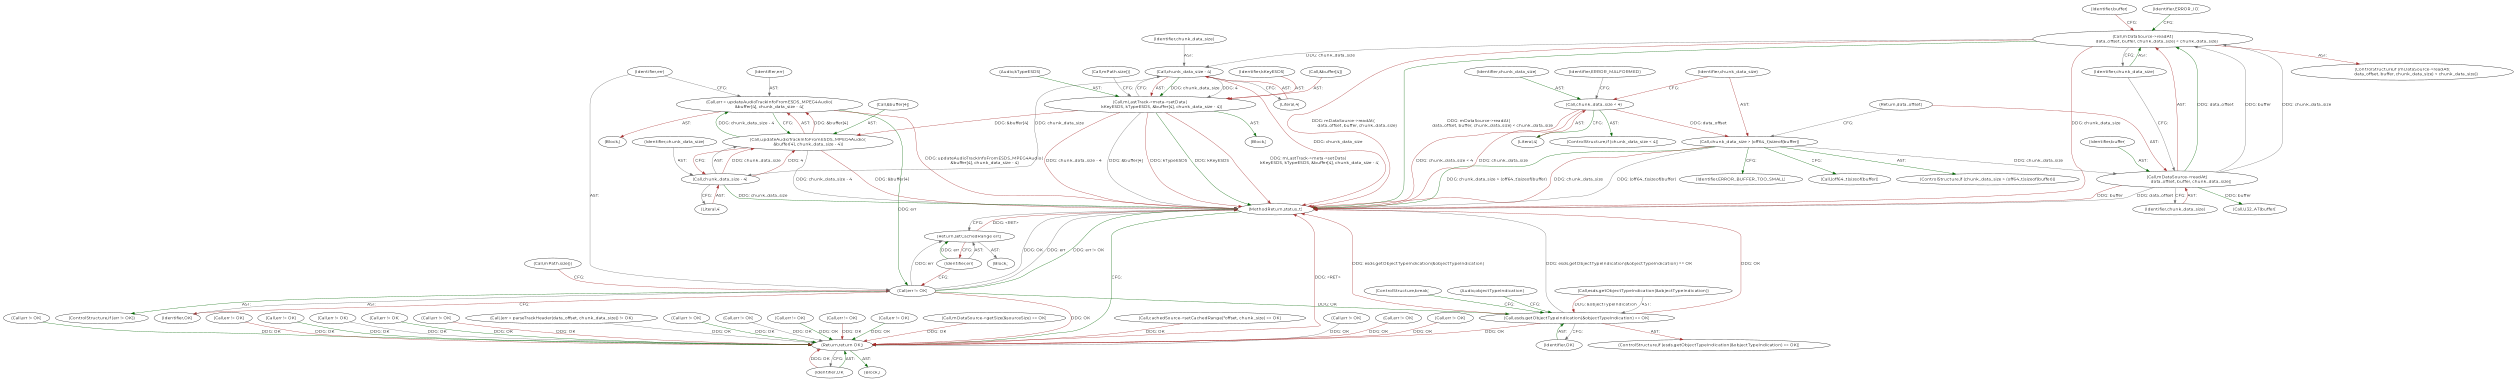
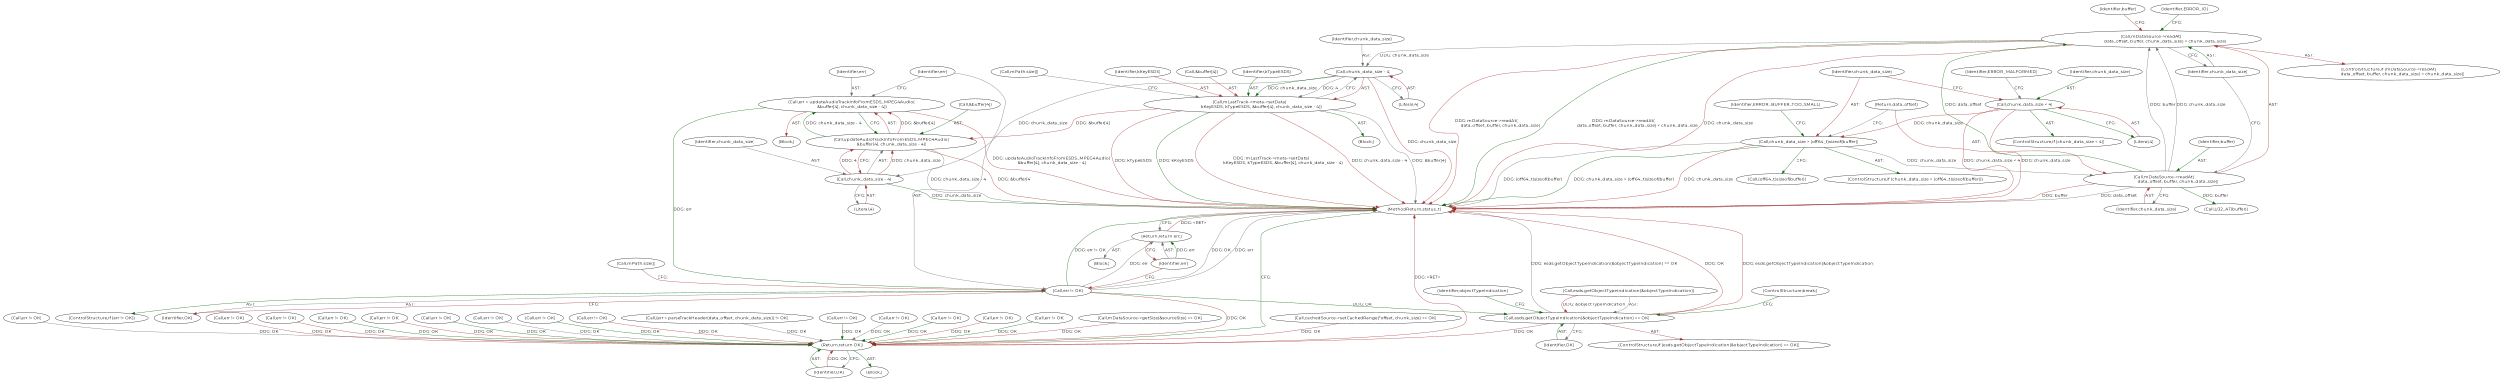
(1020, 72) -> (1267, 72)
(1709, 123) -> (1938, 123)
(1746, 159) -> (1791, 122)
(969, 236) -> (1162, 236)
(1492, 291) -> (1473, 291)
